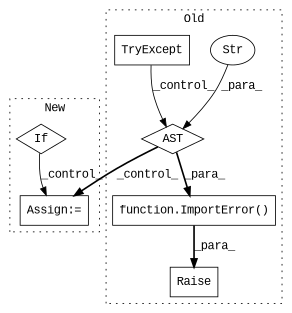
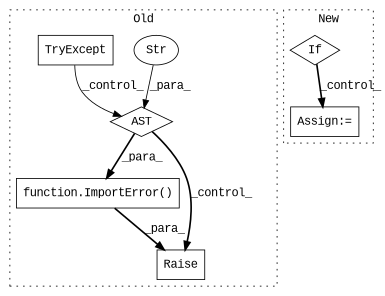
(119, 167) -> (187, 181)
(40, 171) -> (319, 81)
